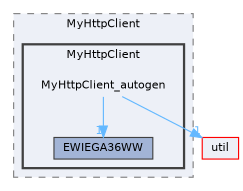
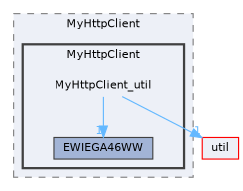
(103, 86) -> (103, 86)
(103, 148) -> (103, 148)
